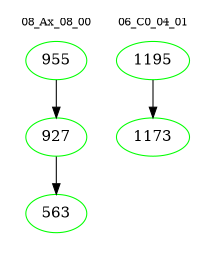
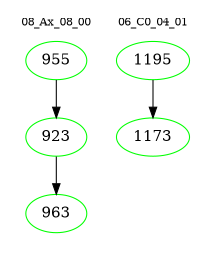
(56, 137) -> (56, 137)
(56, 214) -> (56, 214)
